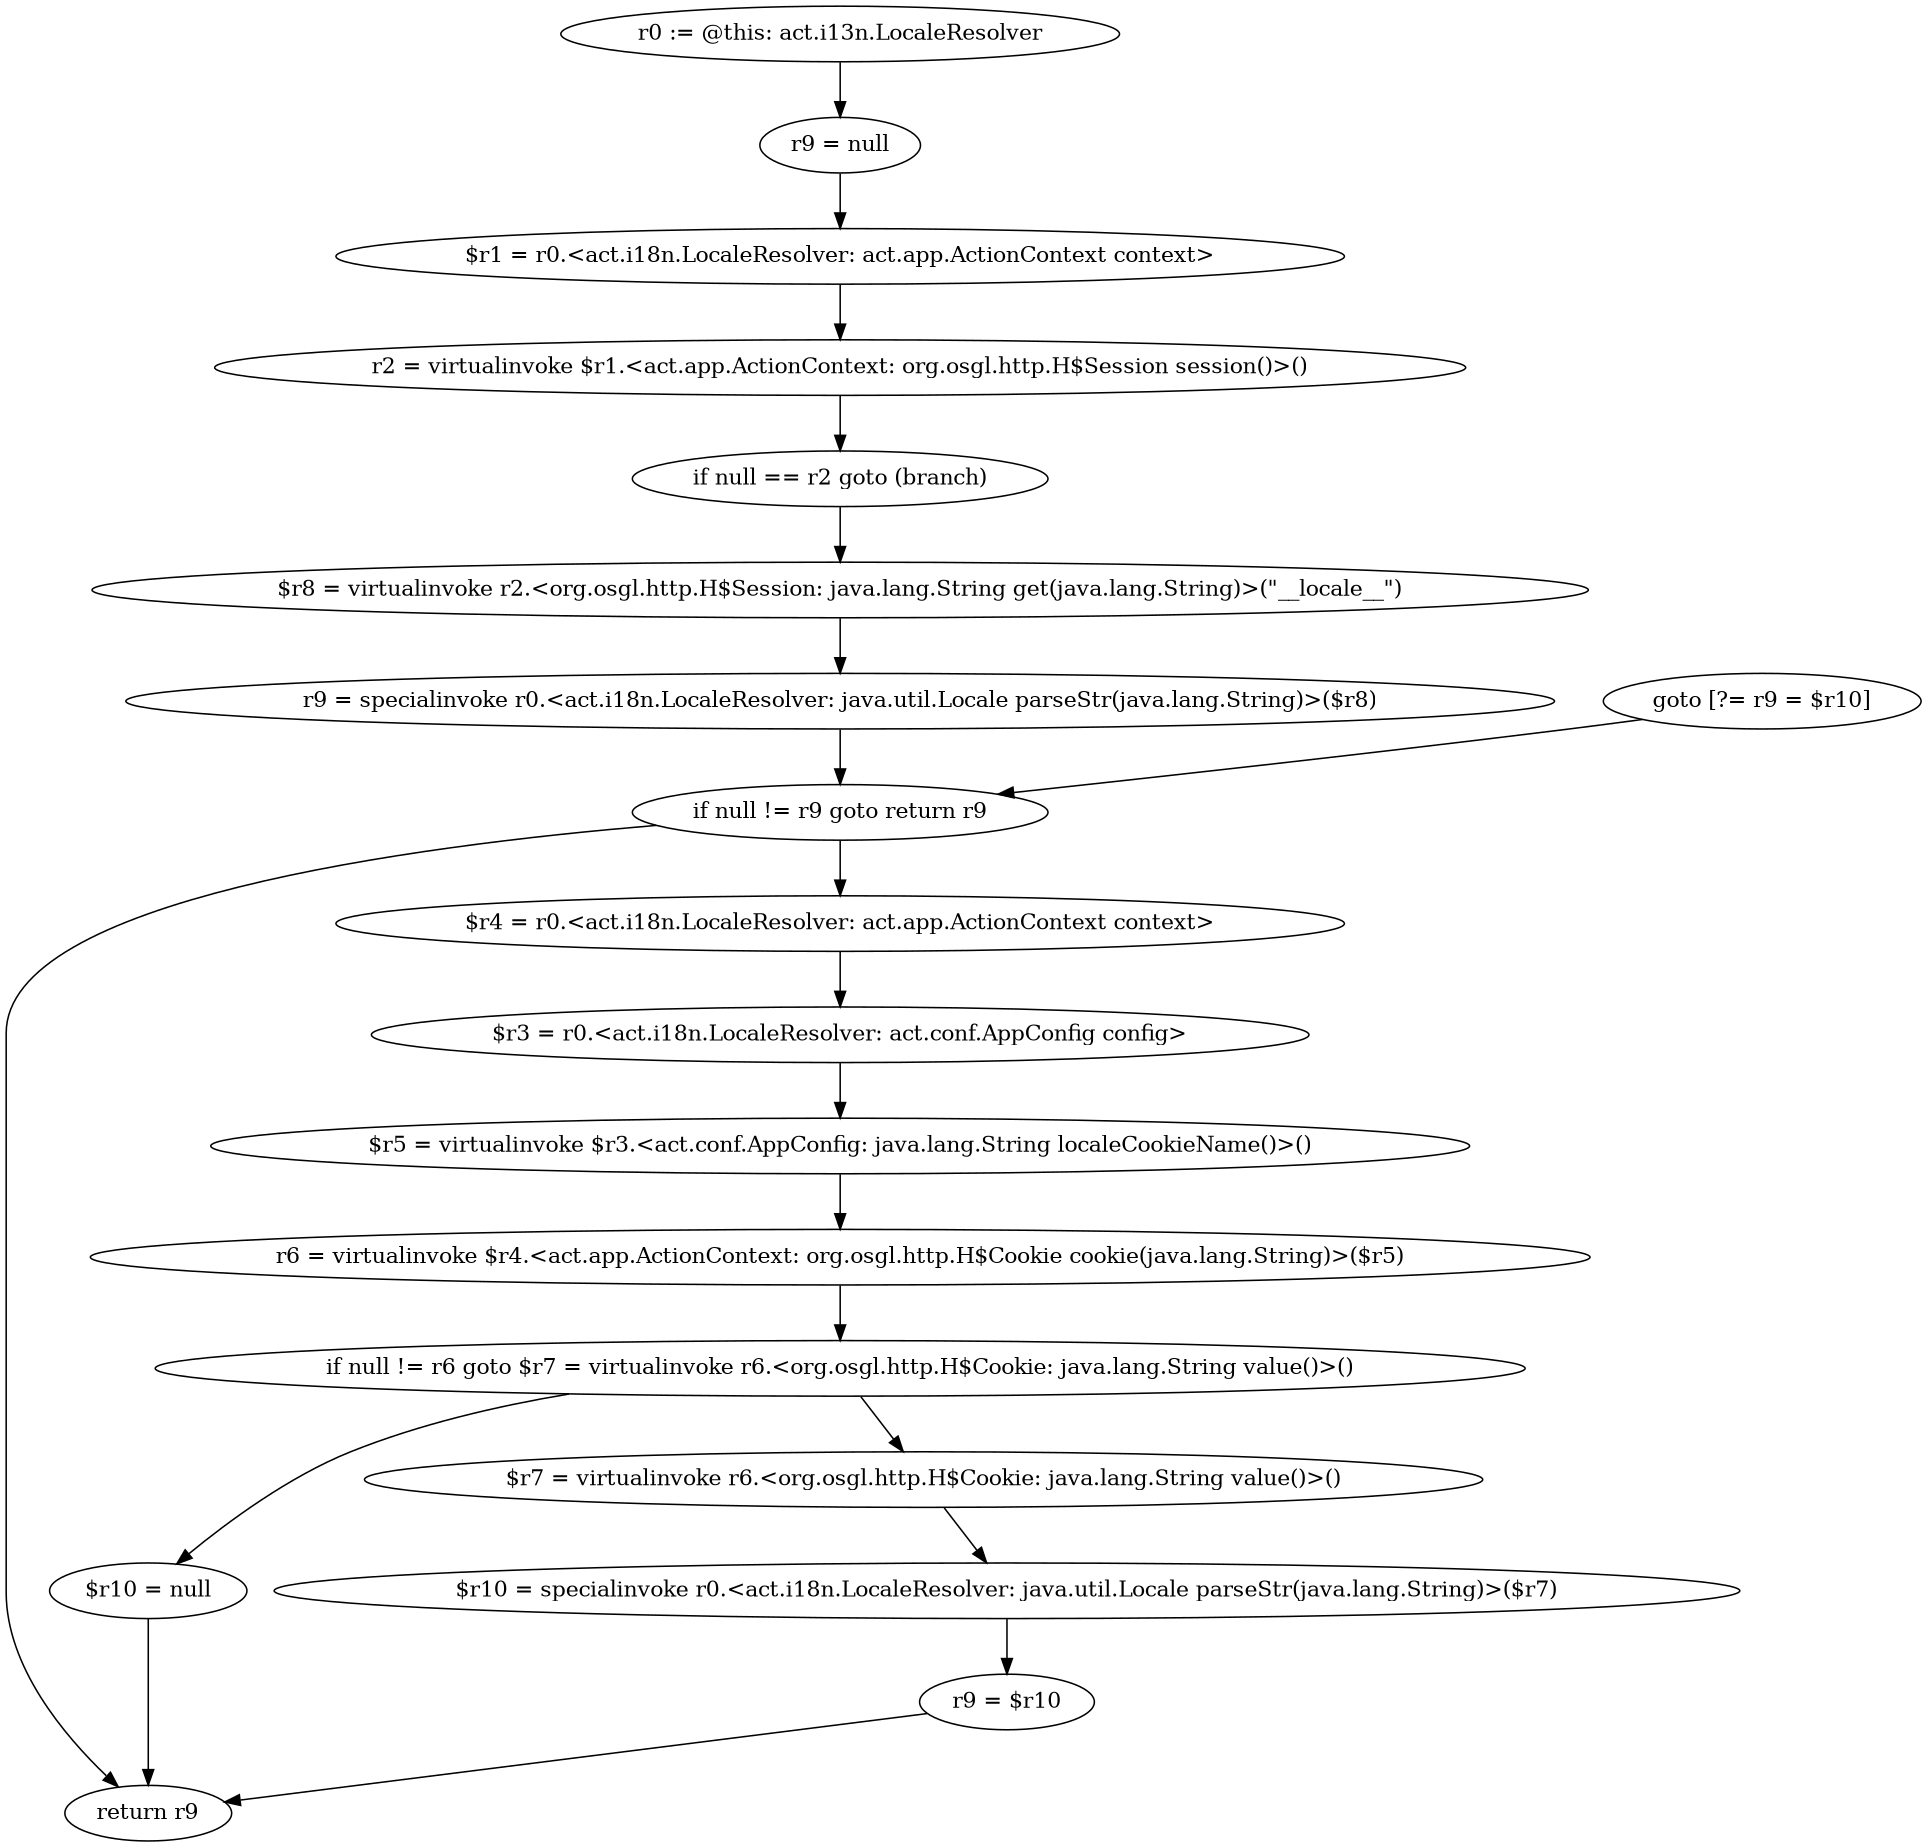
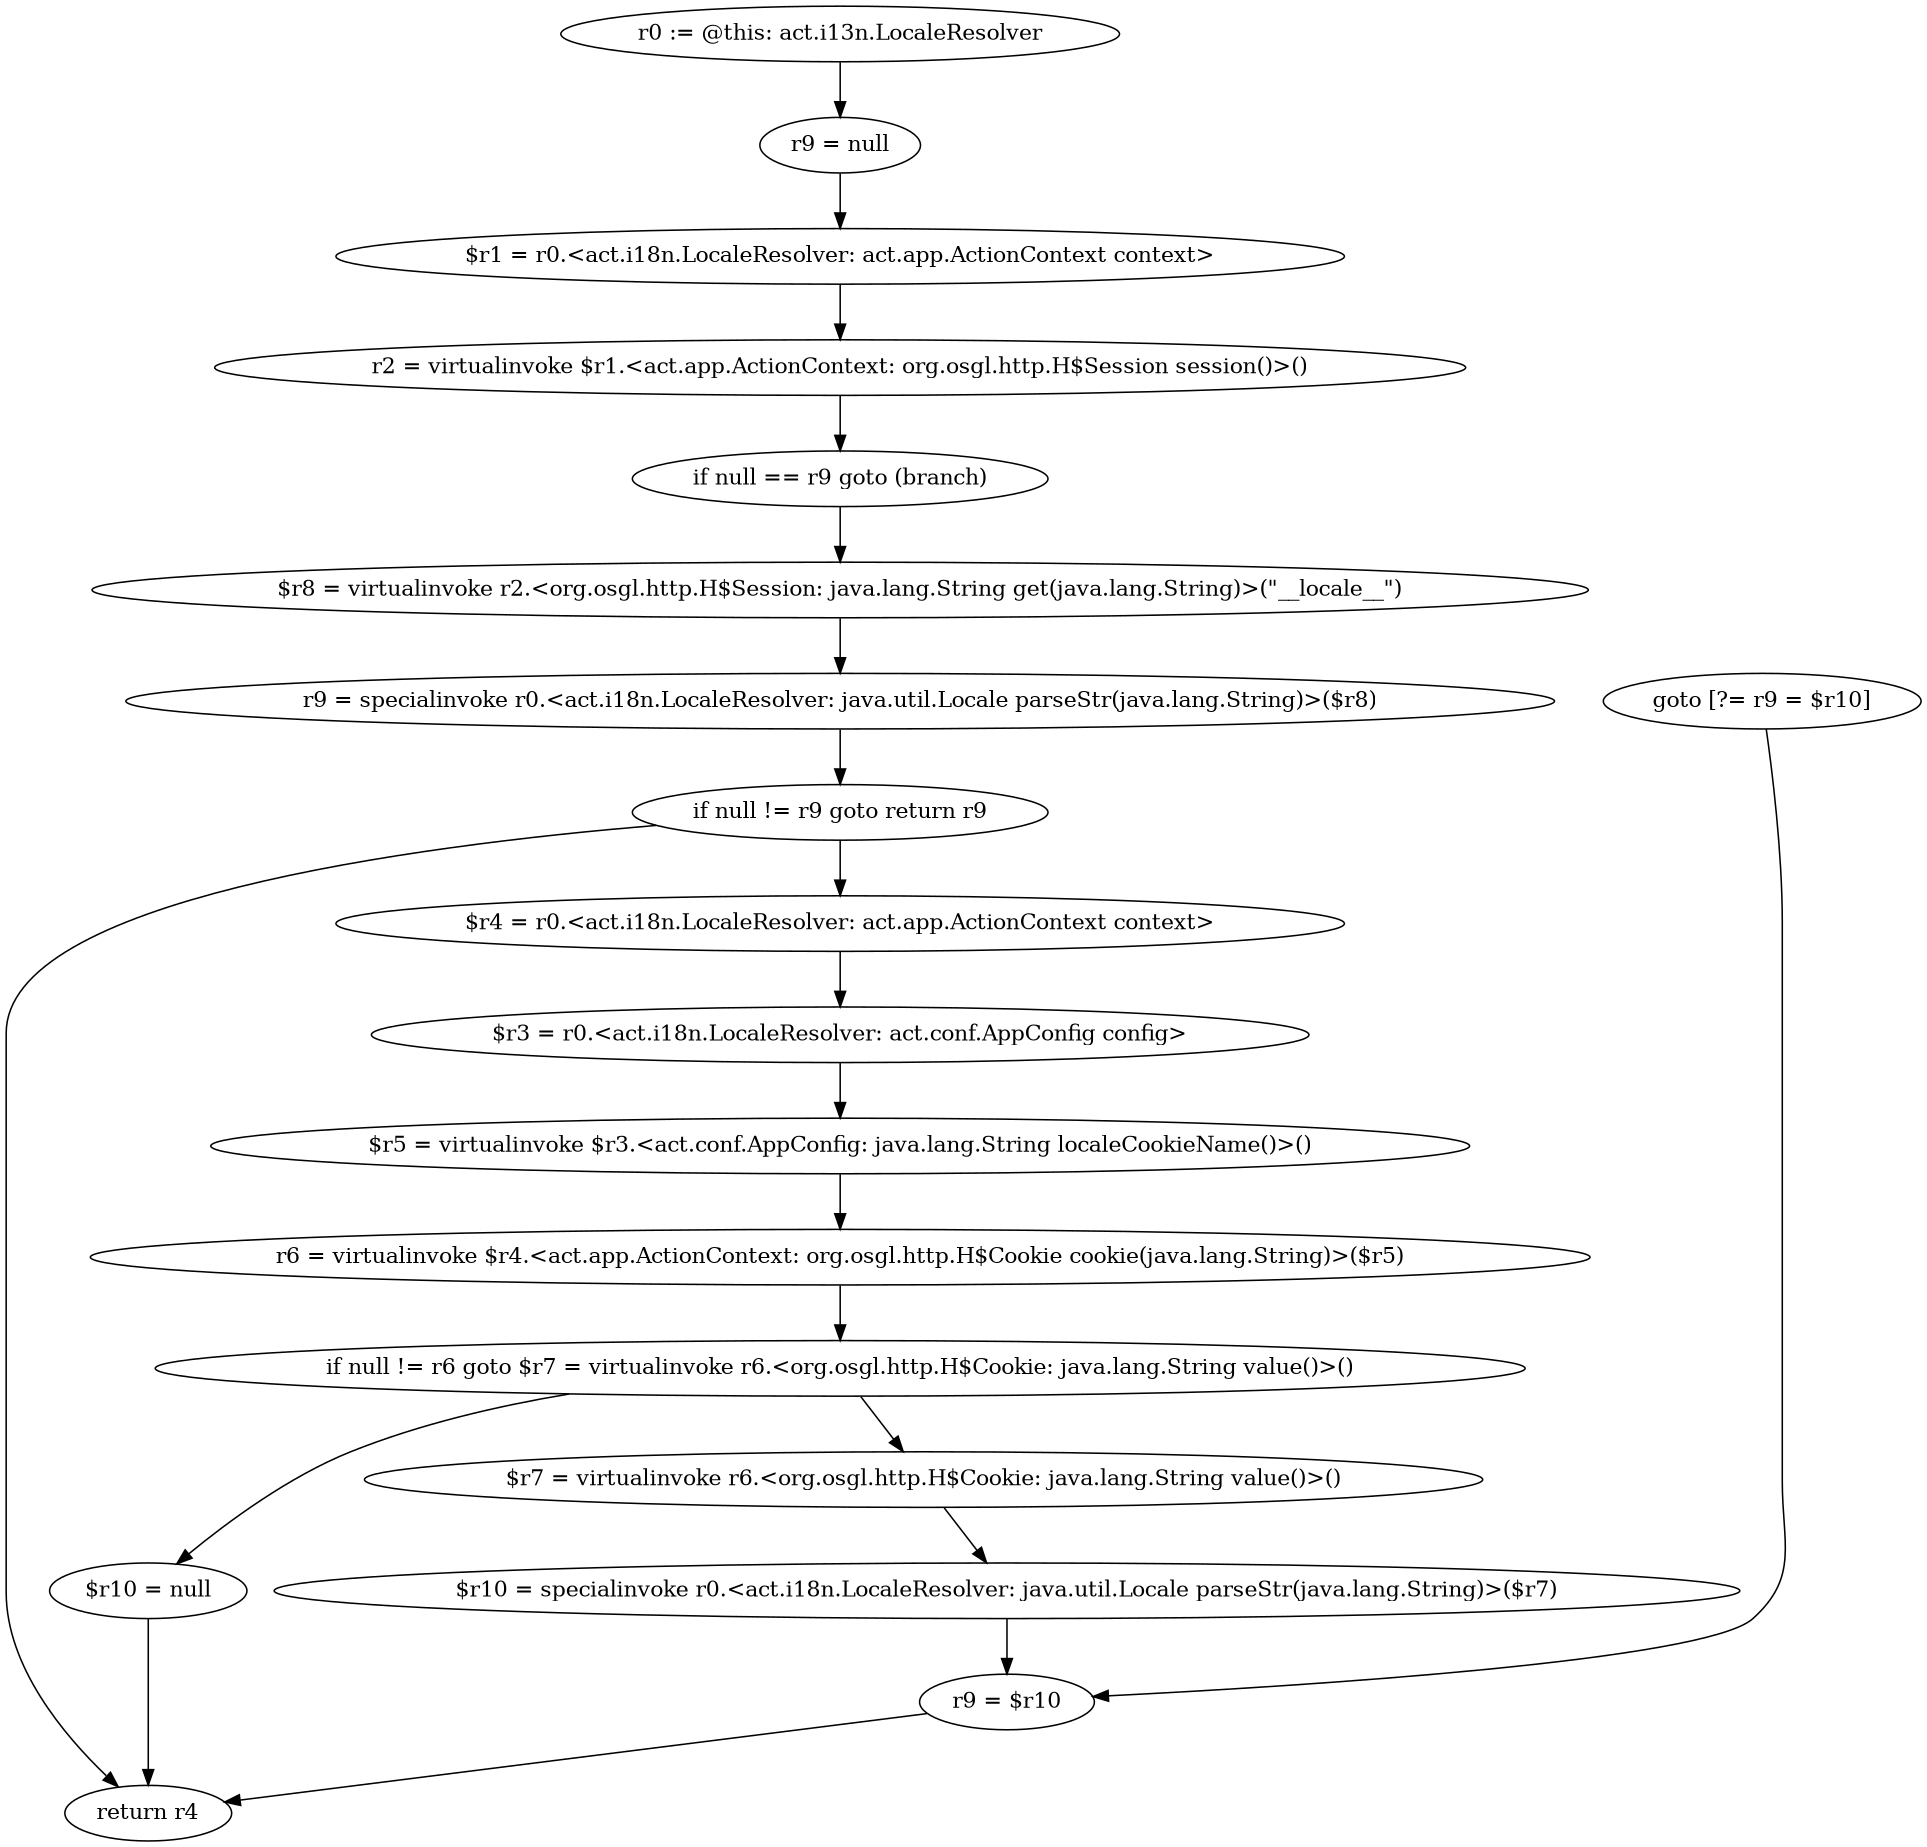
(840, 479) -> (840, 479)
(1328, 758) -> (1783, 1504)
(148, 1813) -> (148, 1813)
